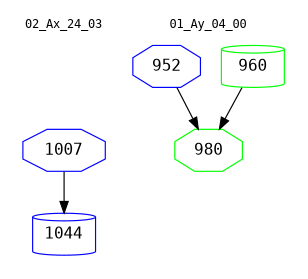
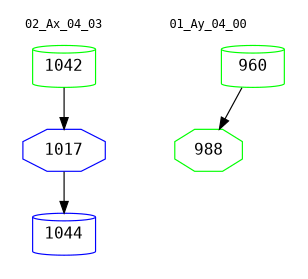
(64, 25) -> (64, 25)
none -> (64, 66)
(167, 66) -> none
(64, 150) -> (64, 150)
(209, 150) -> (209, 150)
